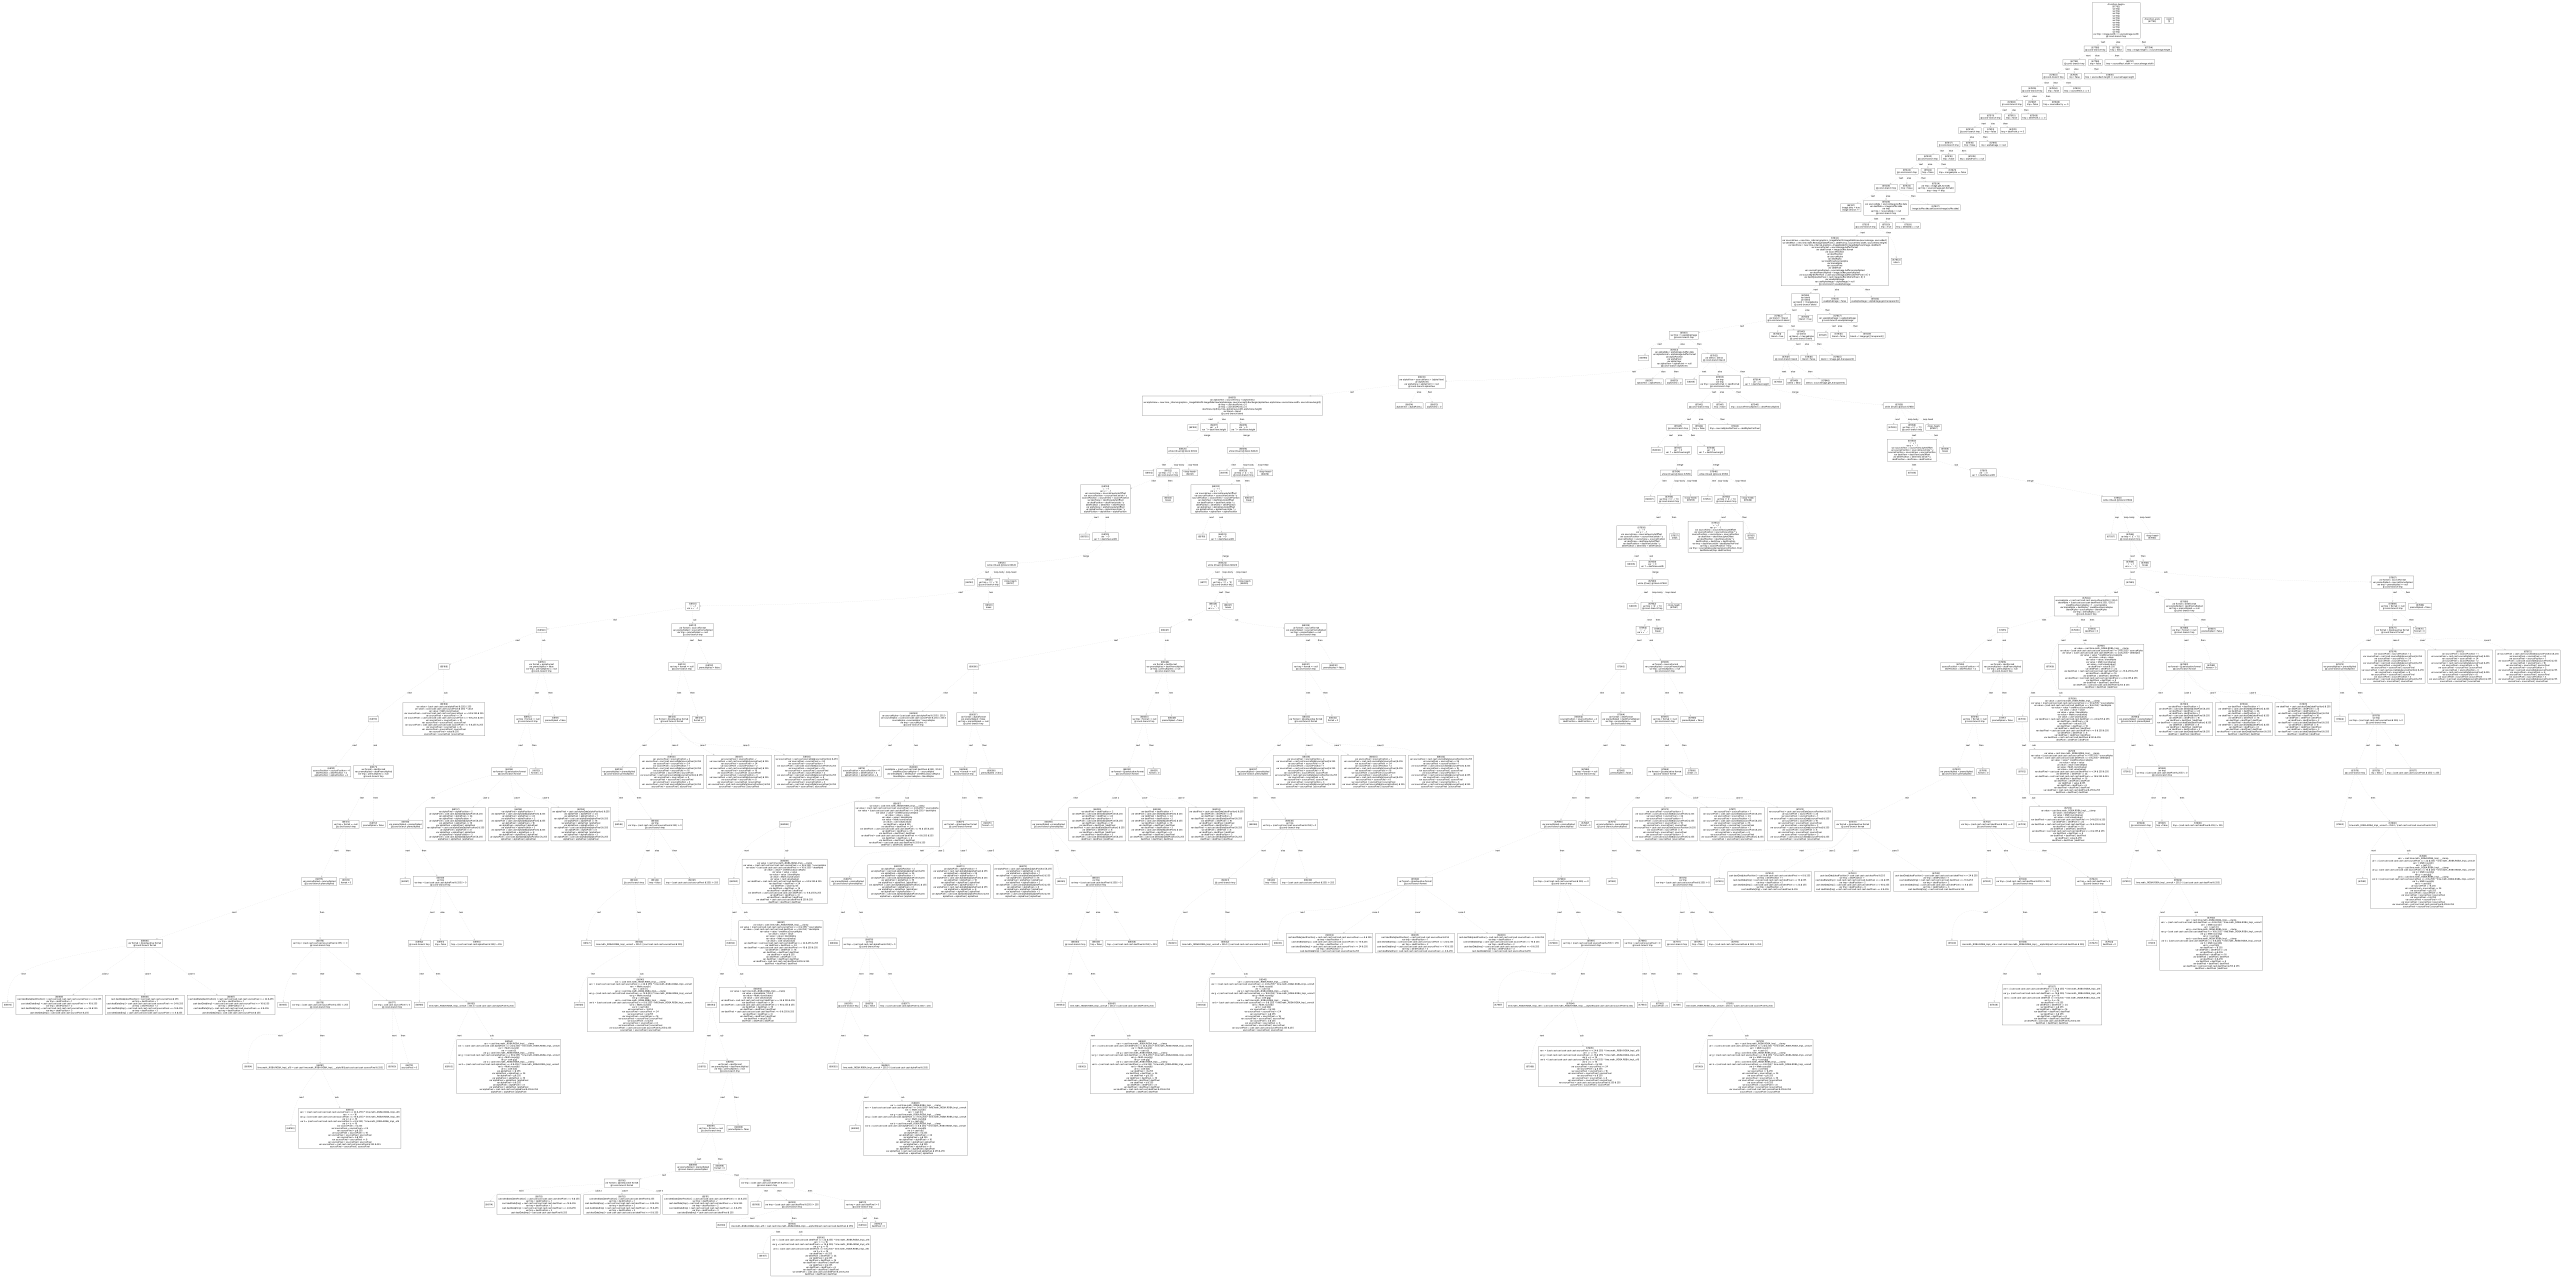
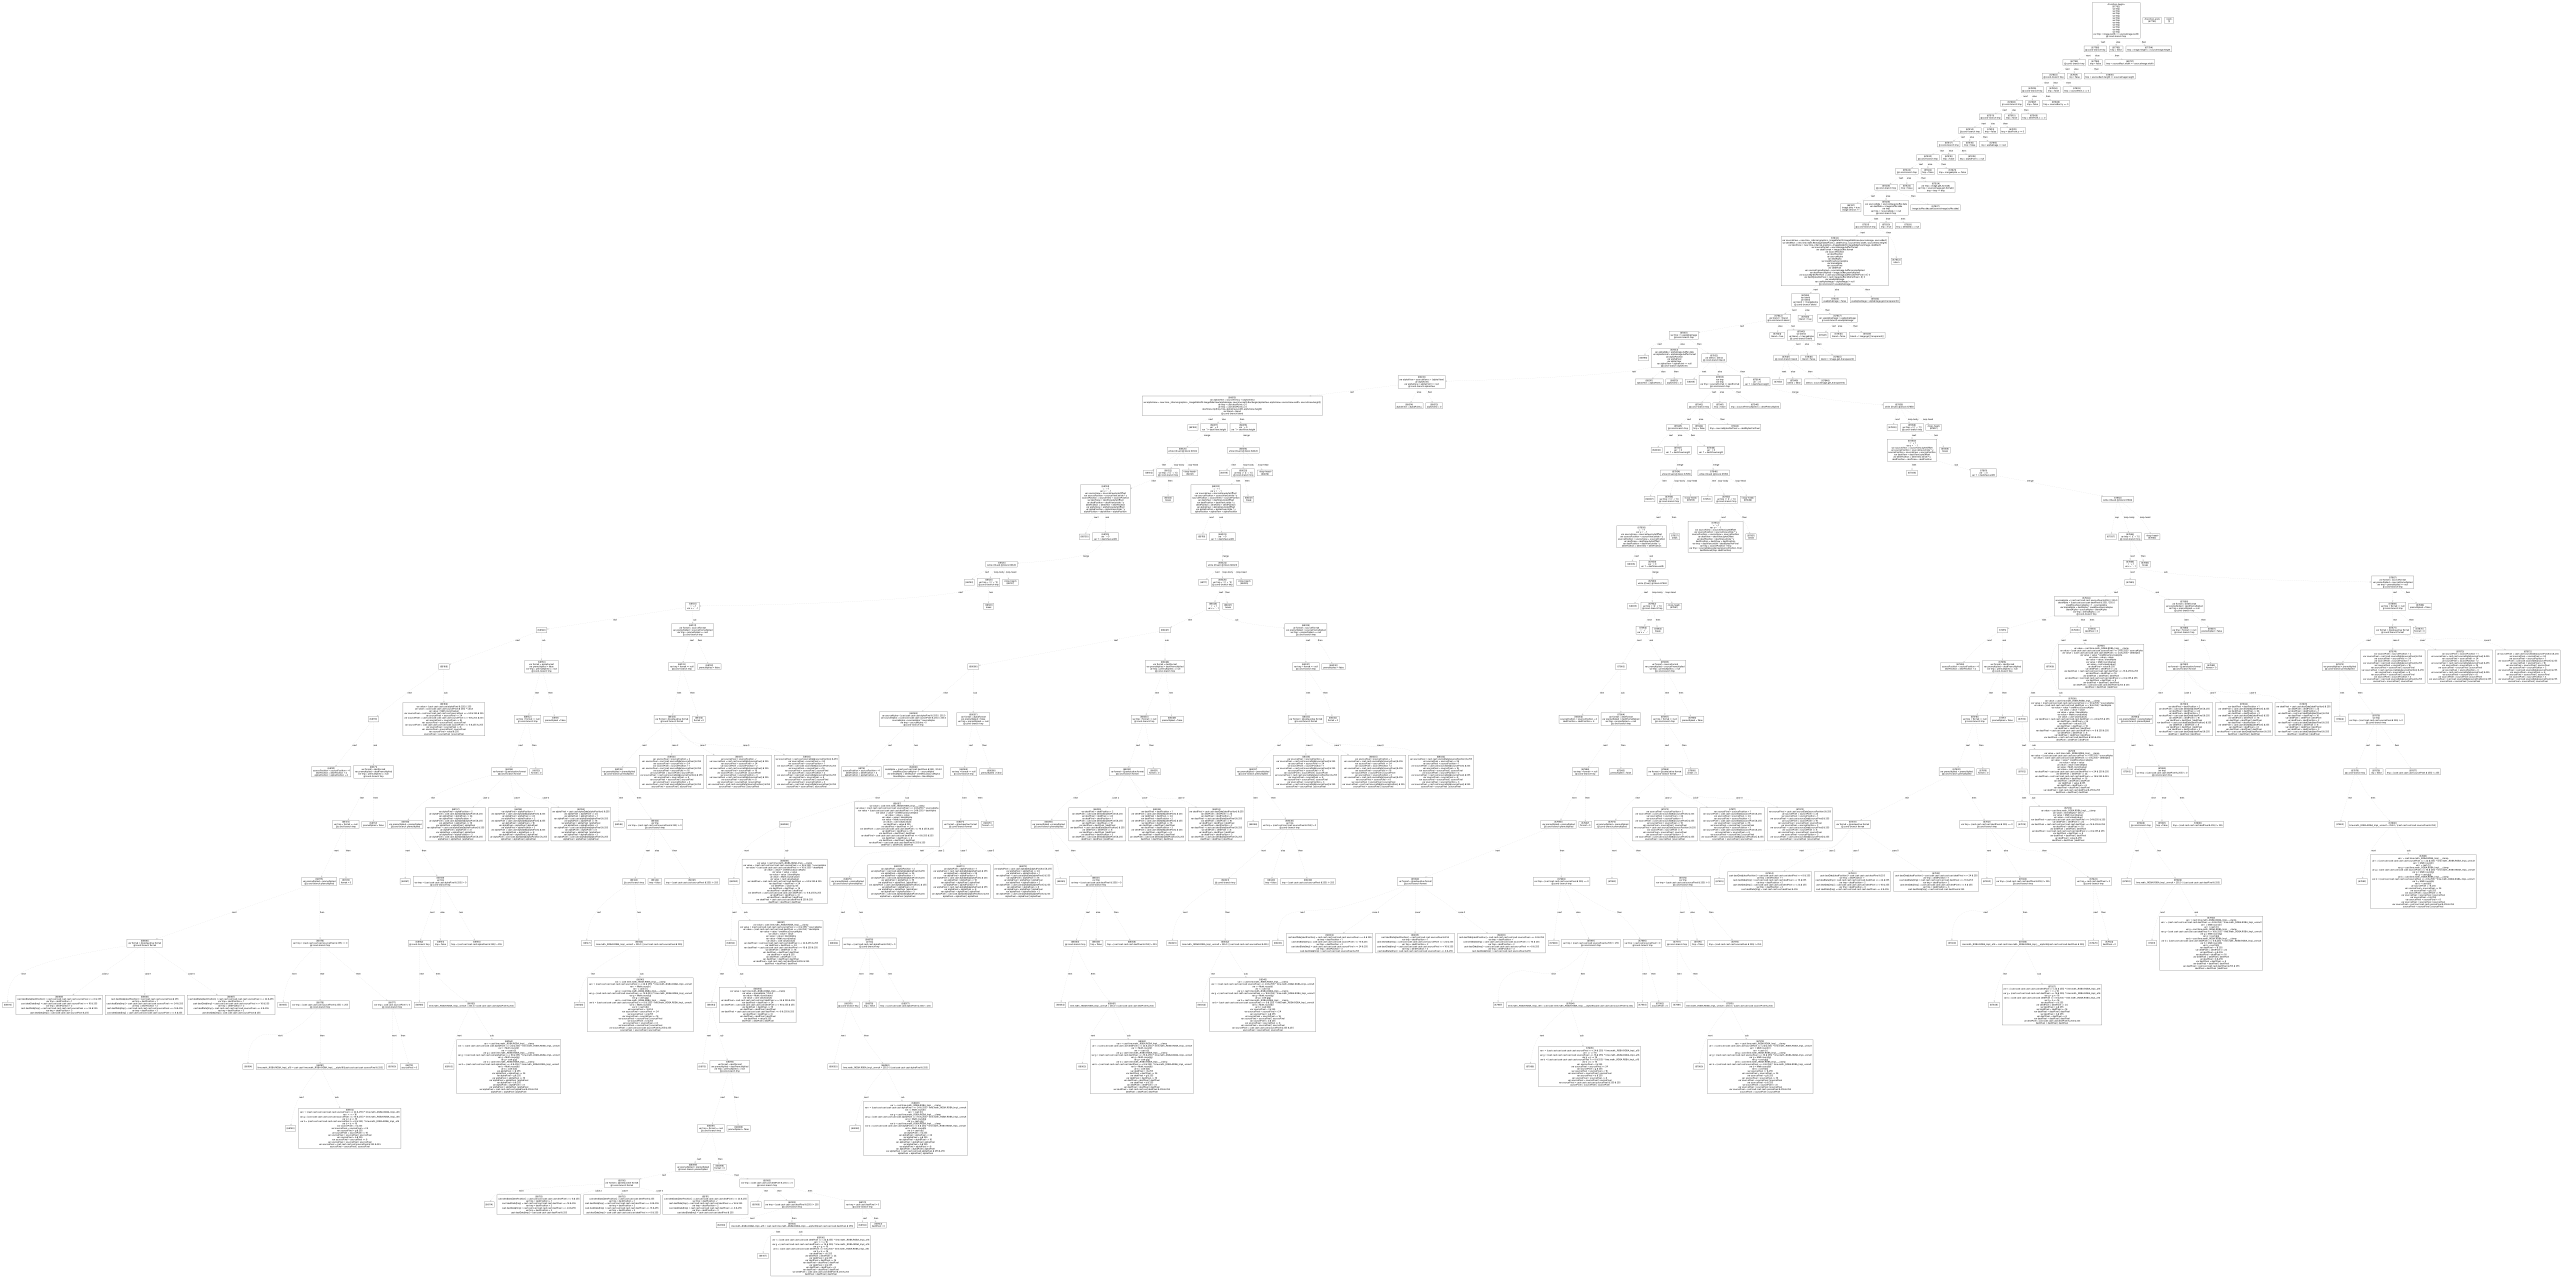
none -> (1960, 137)
